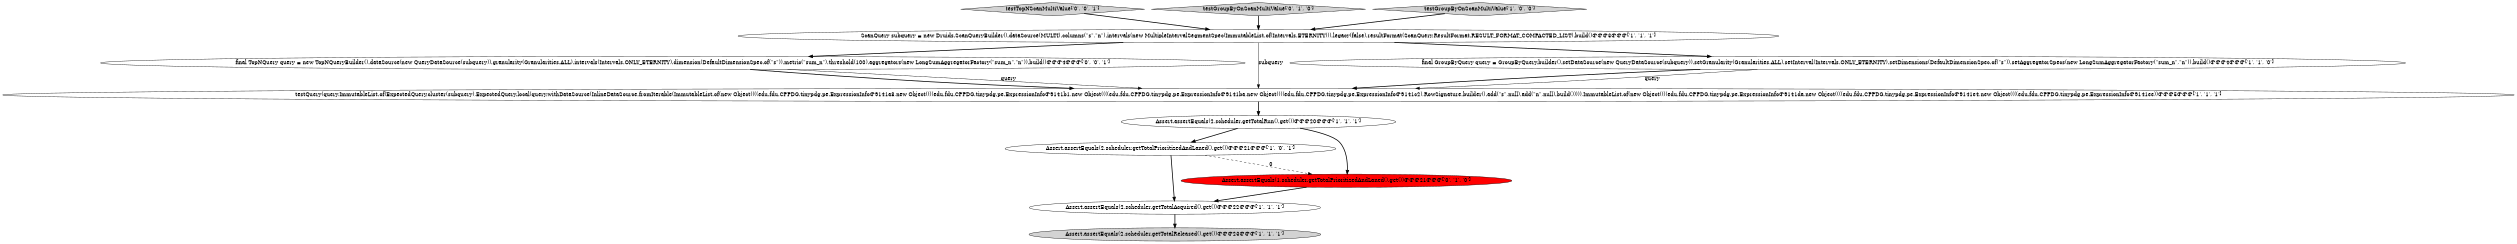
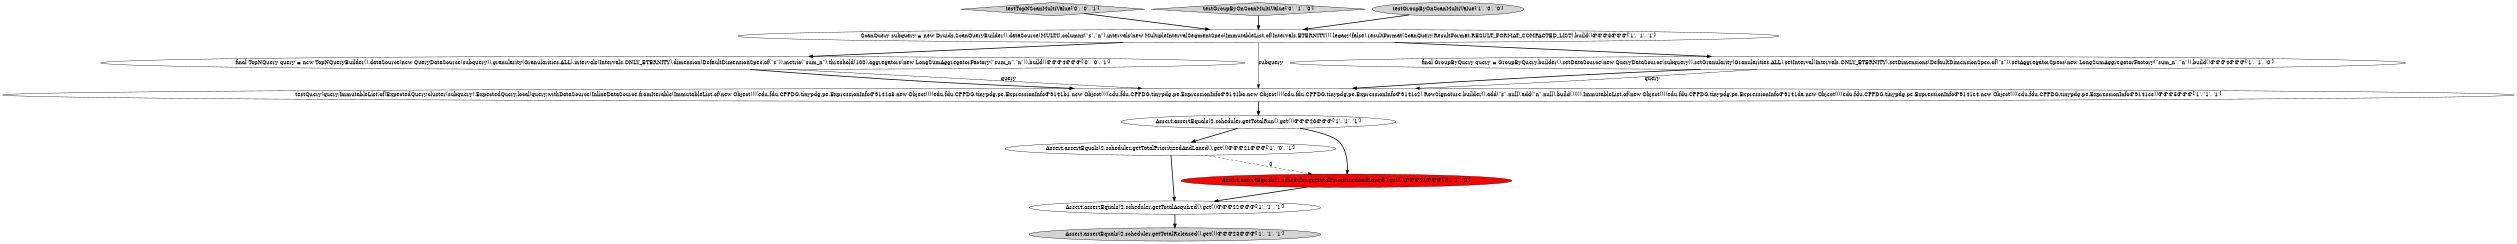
(1480, 9) -> (1448, 9)
